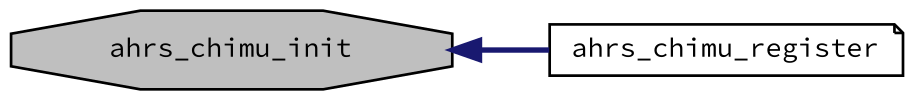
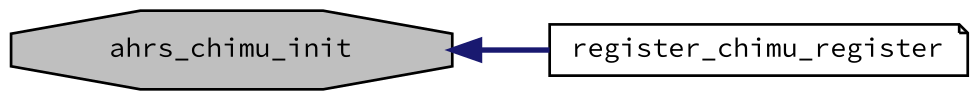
(726, 50) -> (759, 50)
